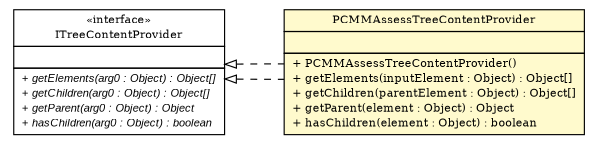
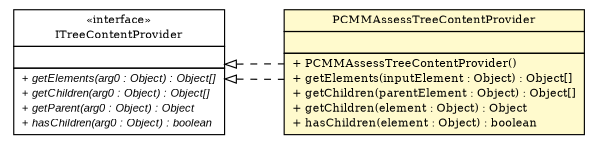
(403, 108) -> (410, 108)
